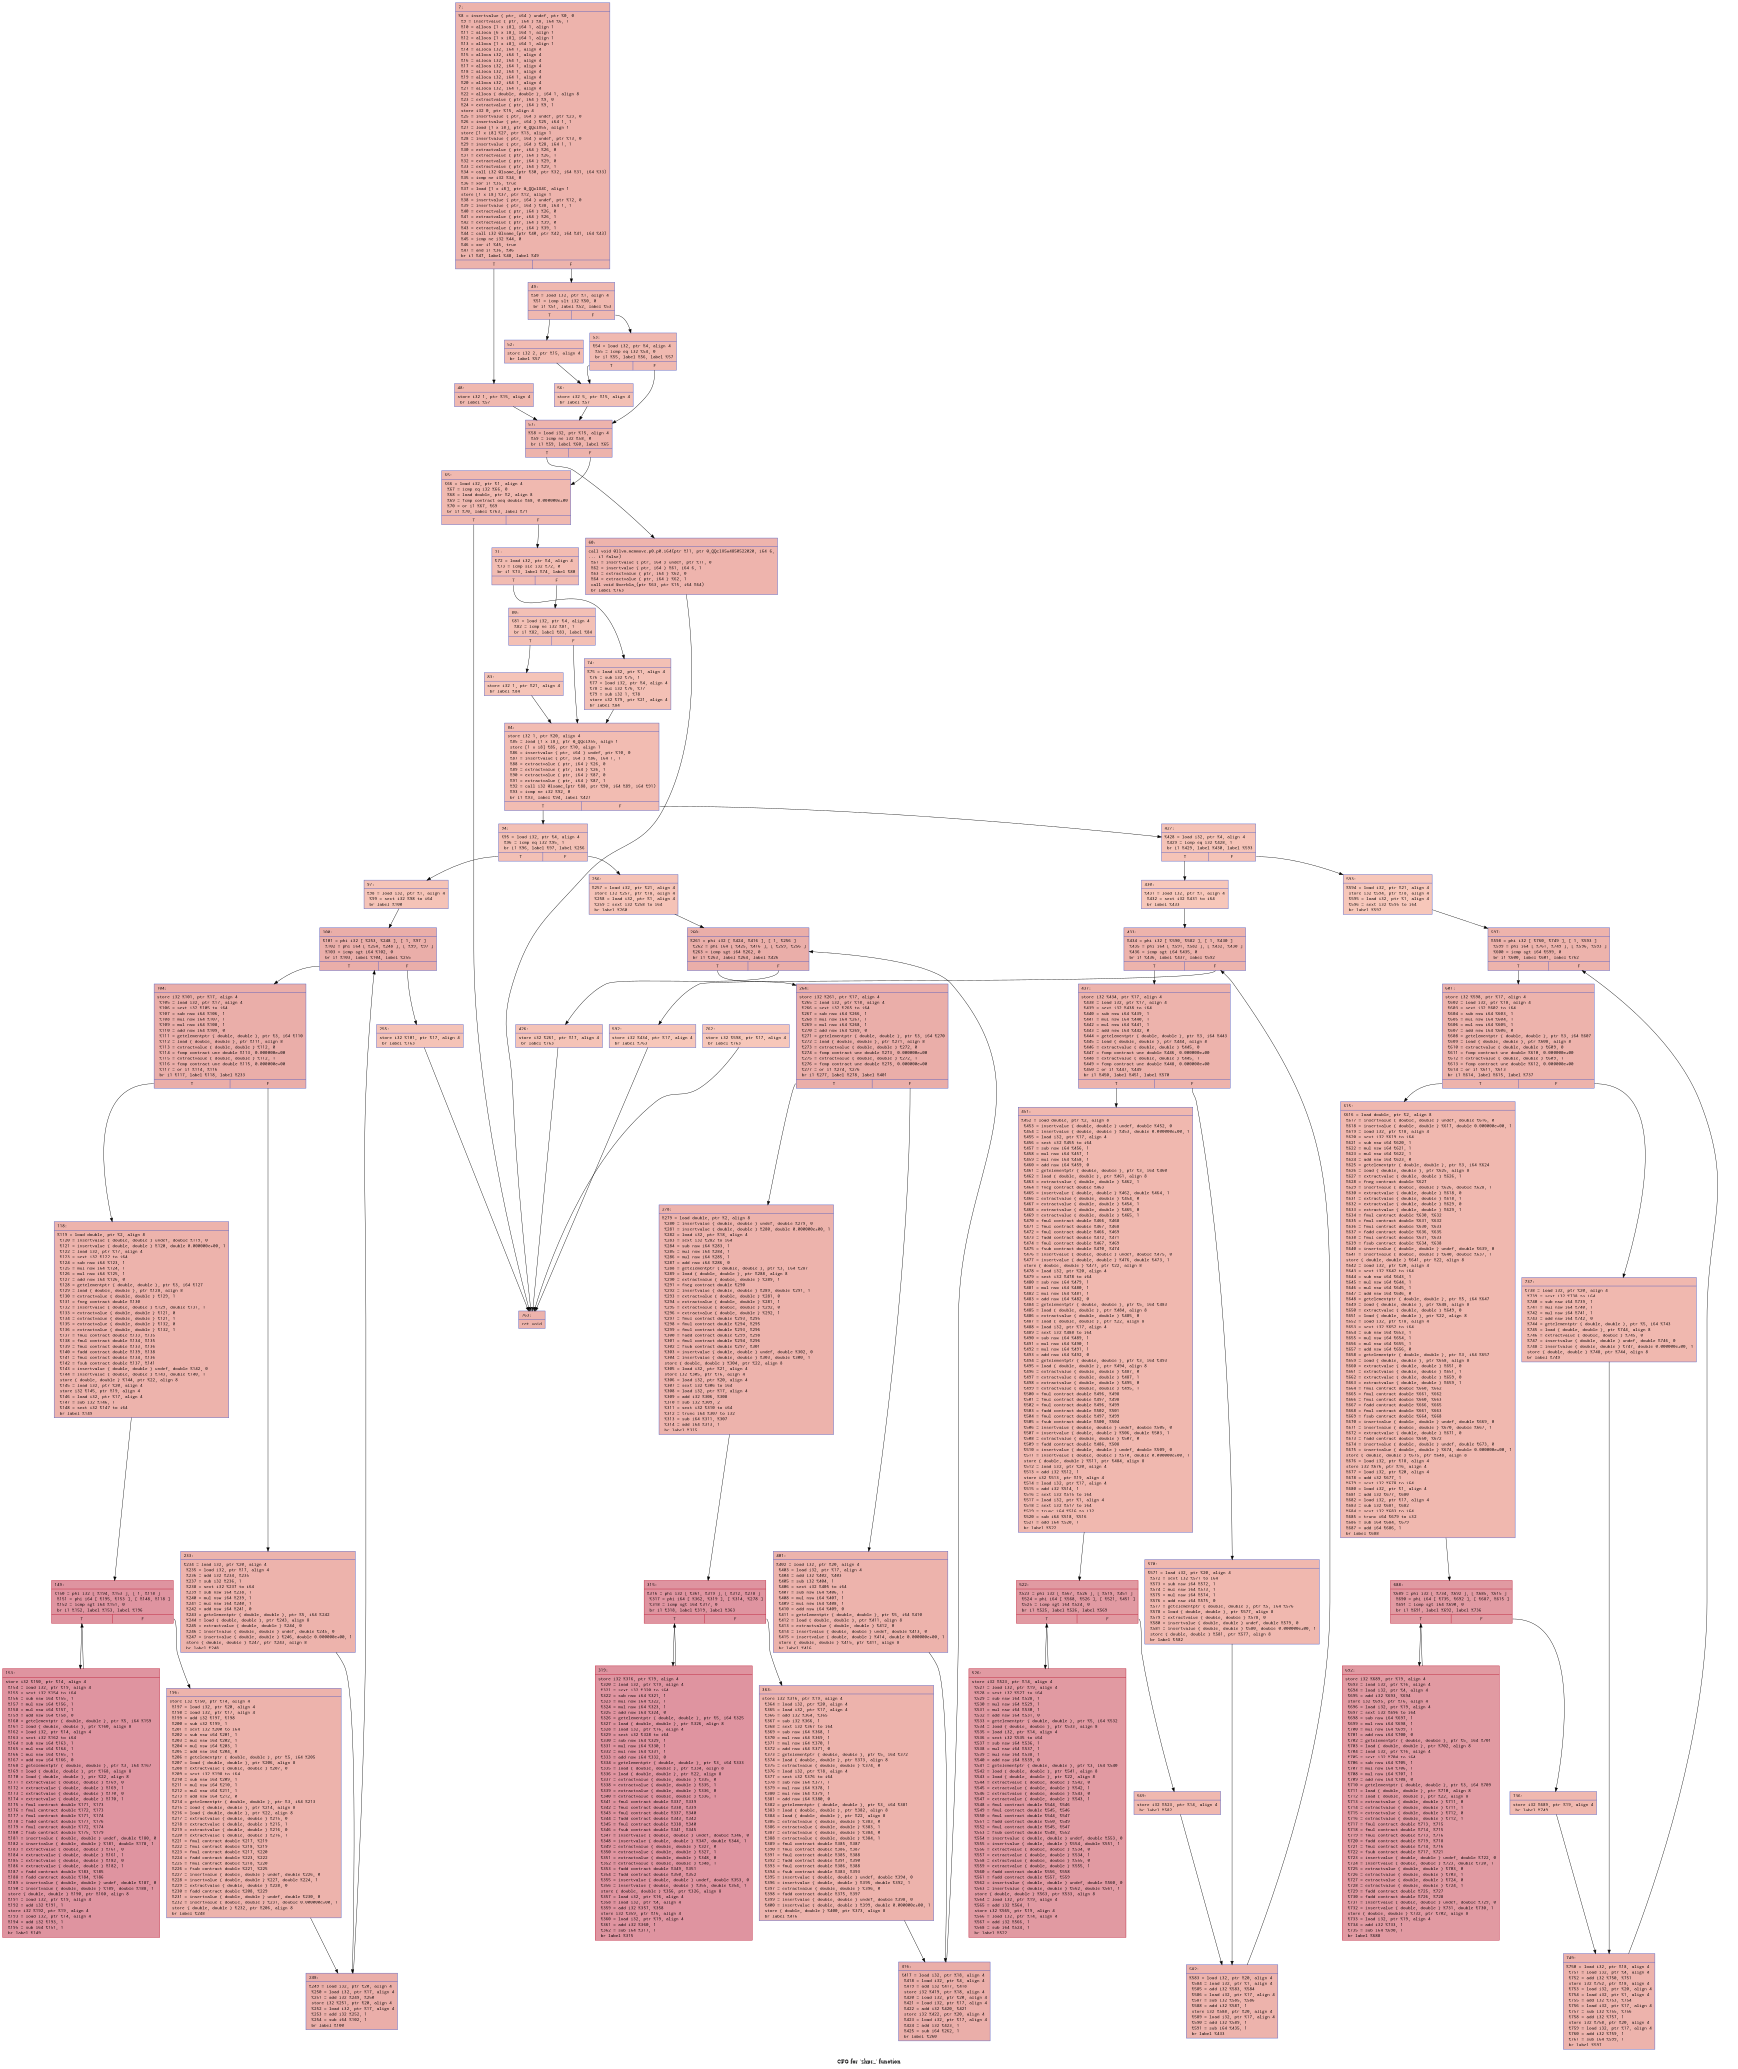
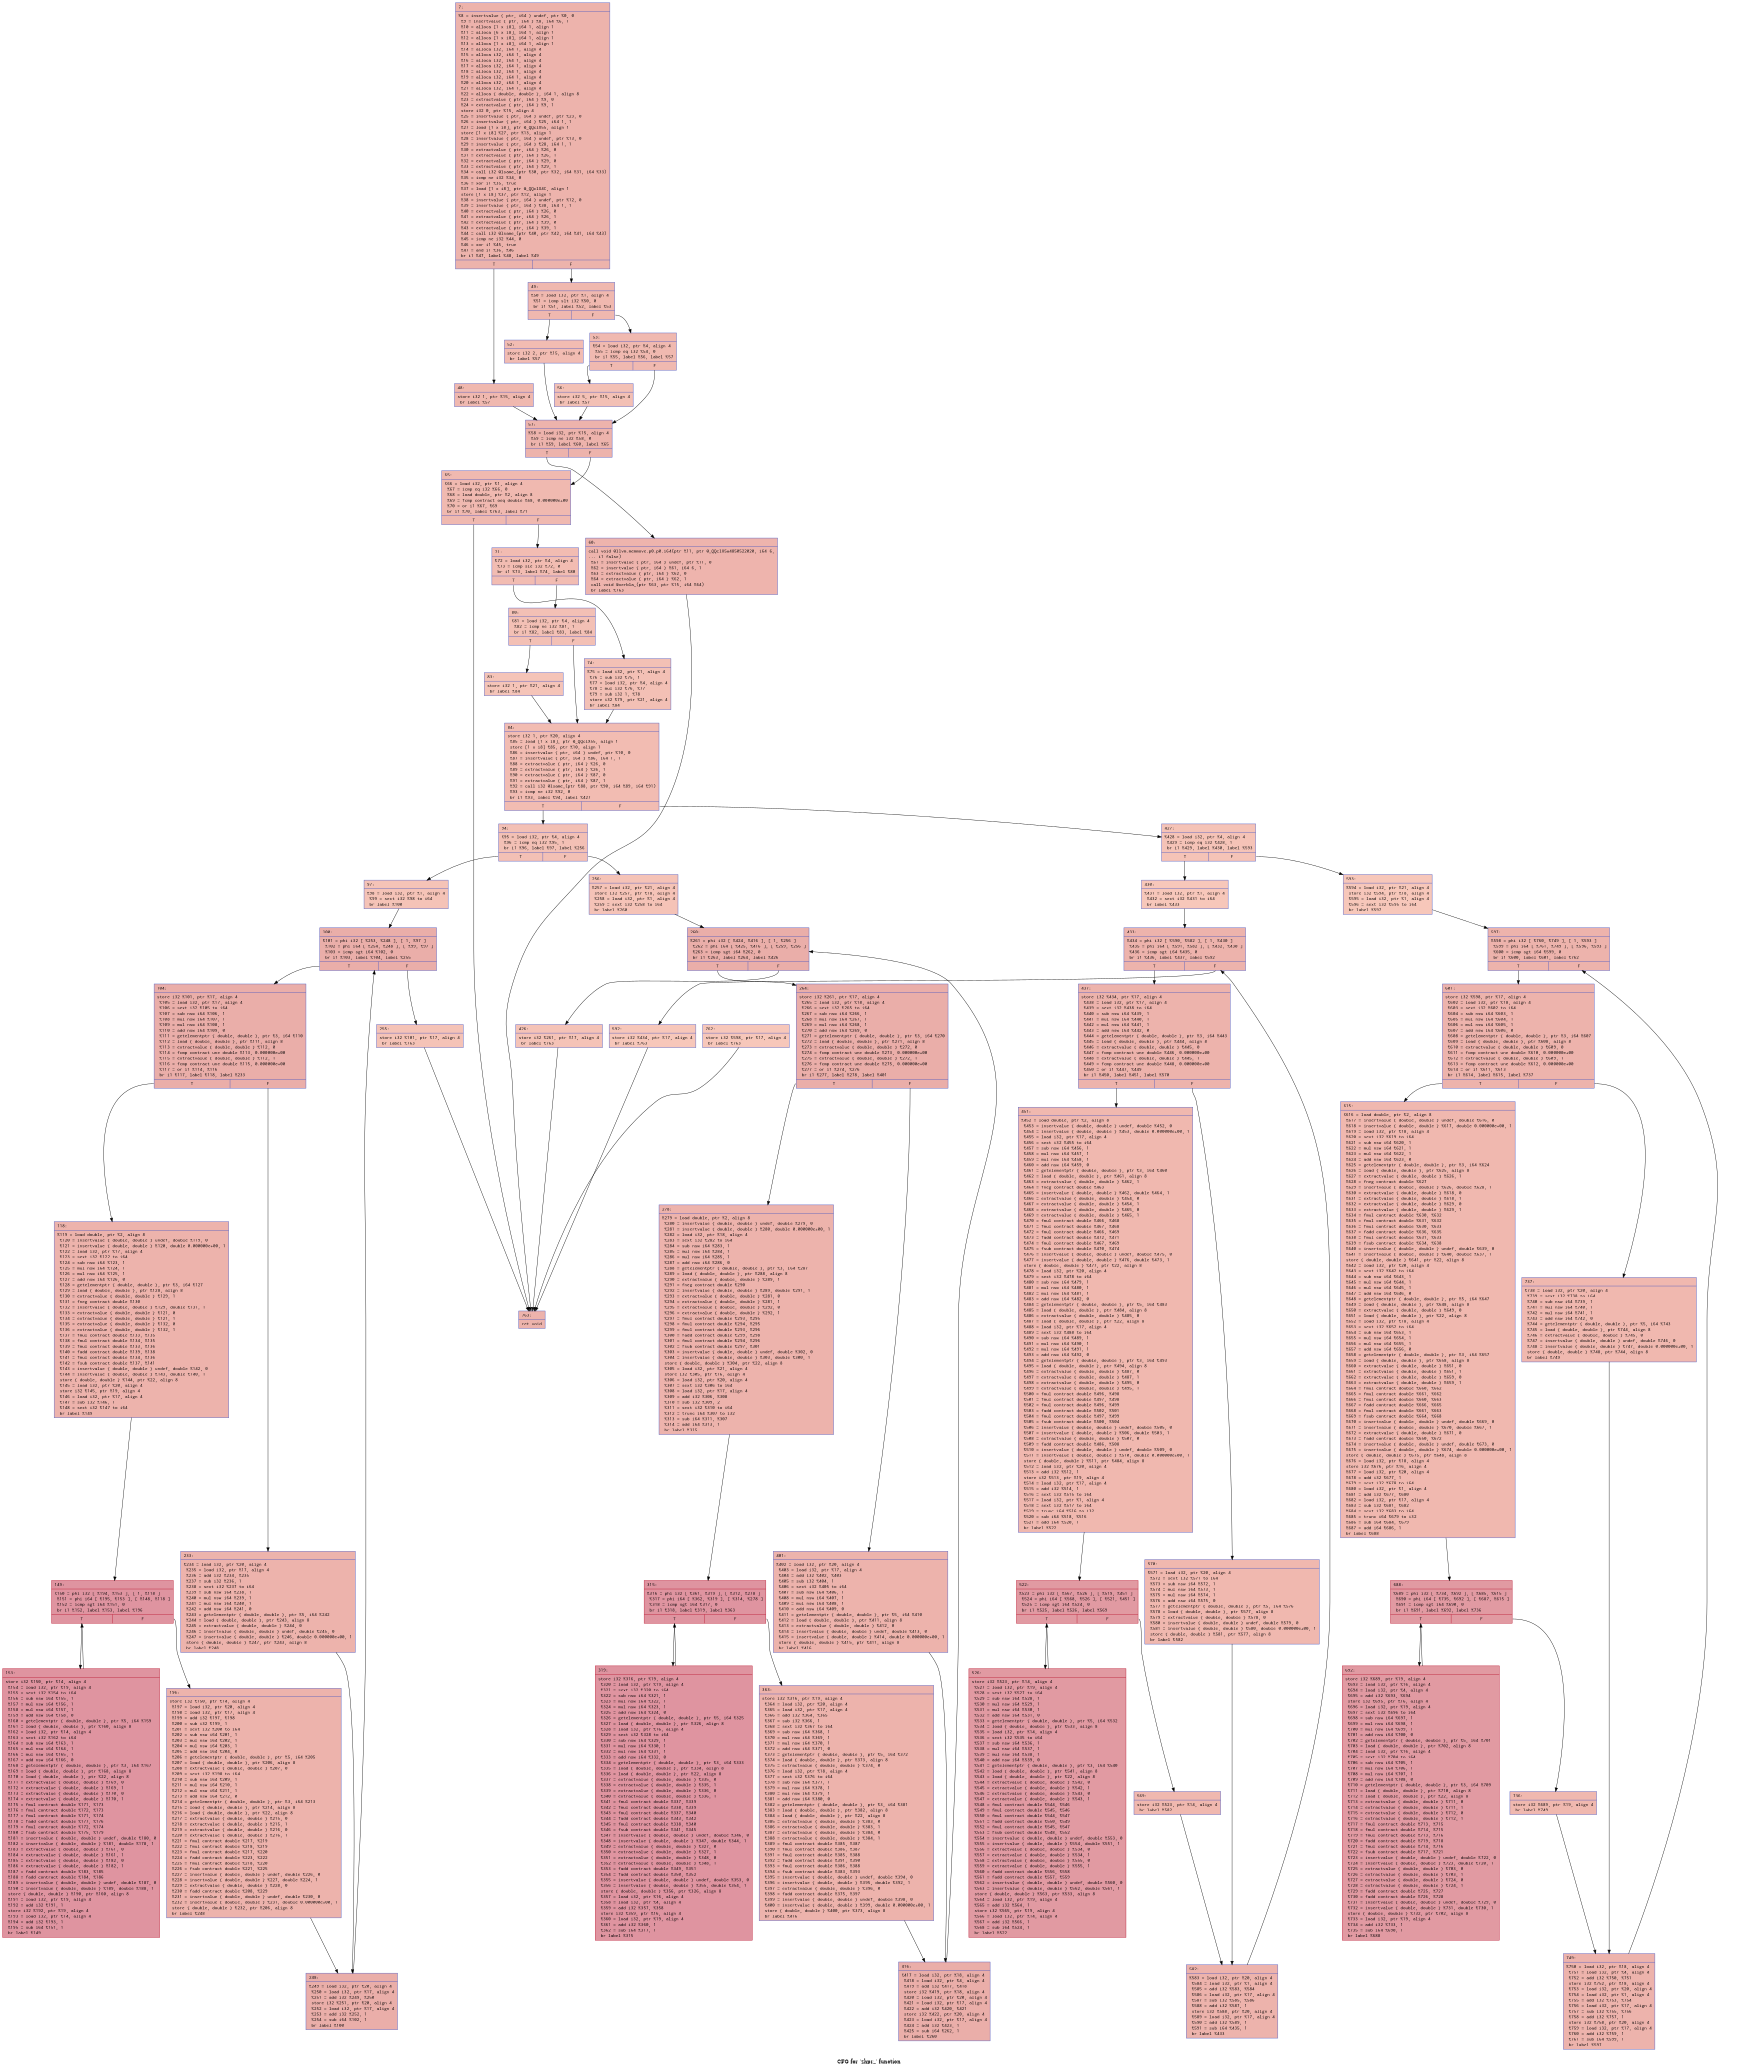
(567, 372) -> (547, 390)
